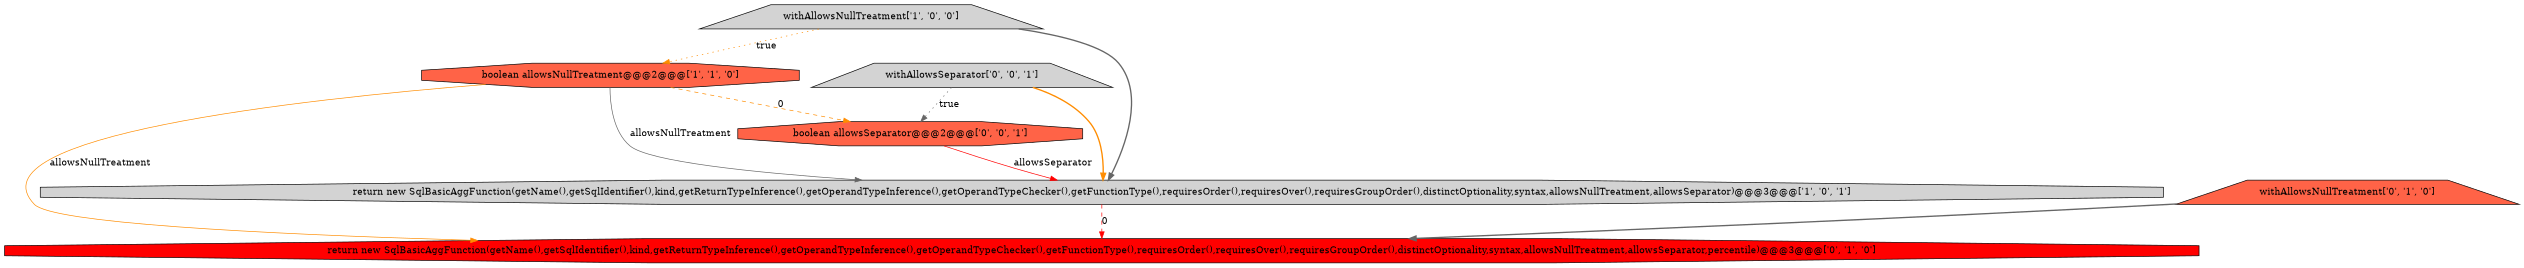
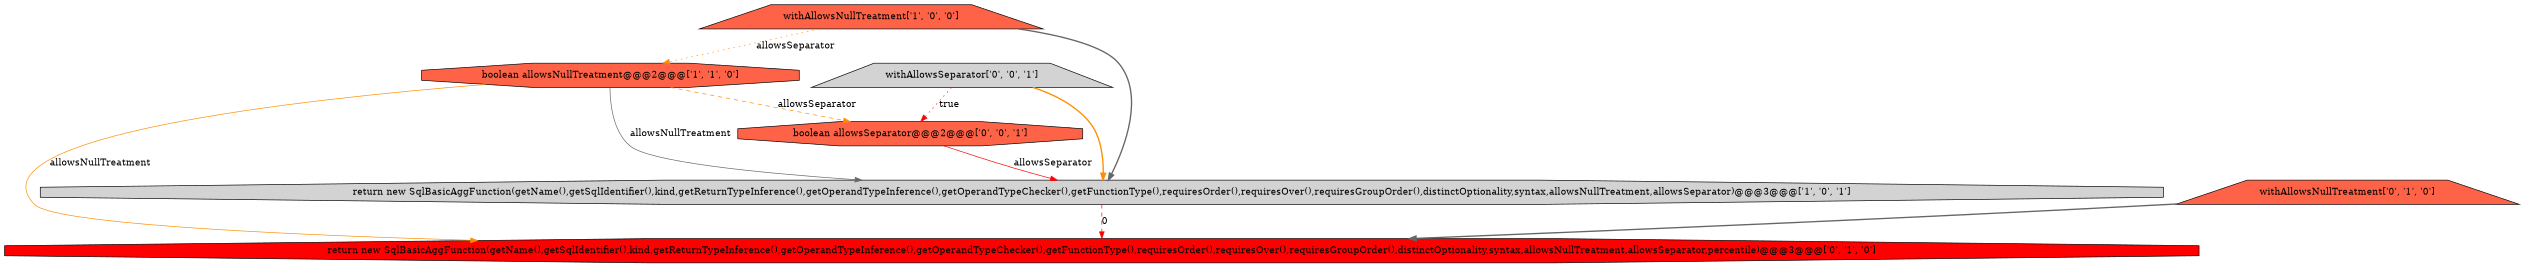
(871, 17) -> (871, 17)
(767, 46) -> (796, 46)
(938, 102) -> (938, 102)
(781, 105) -> (817, 105)
